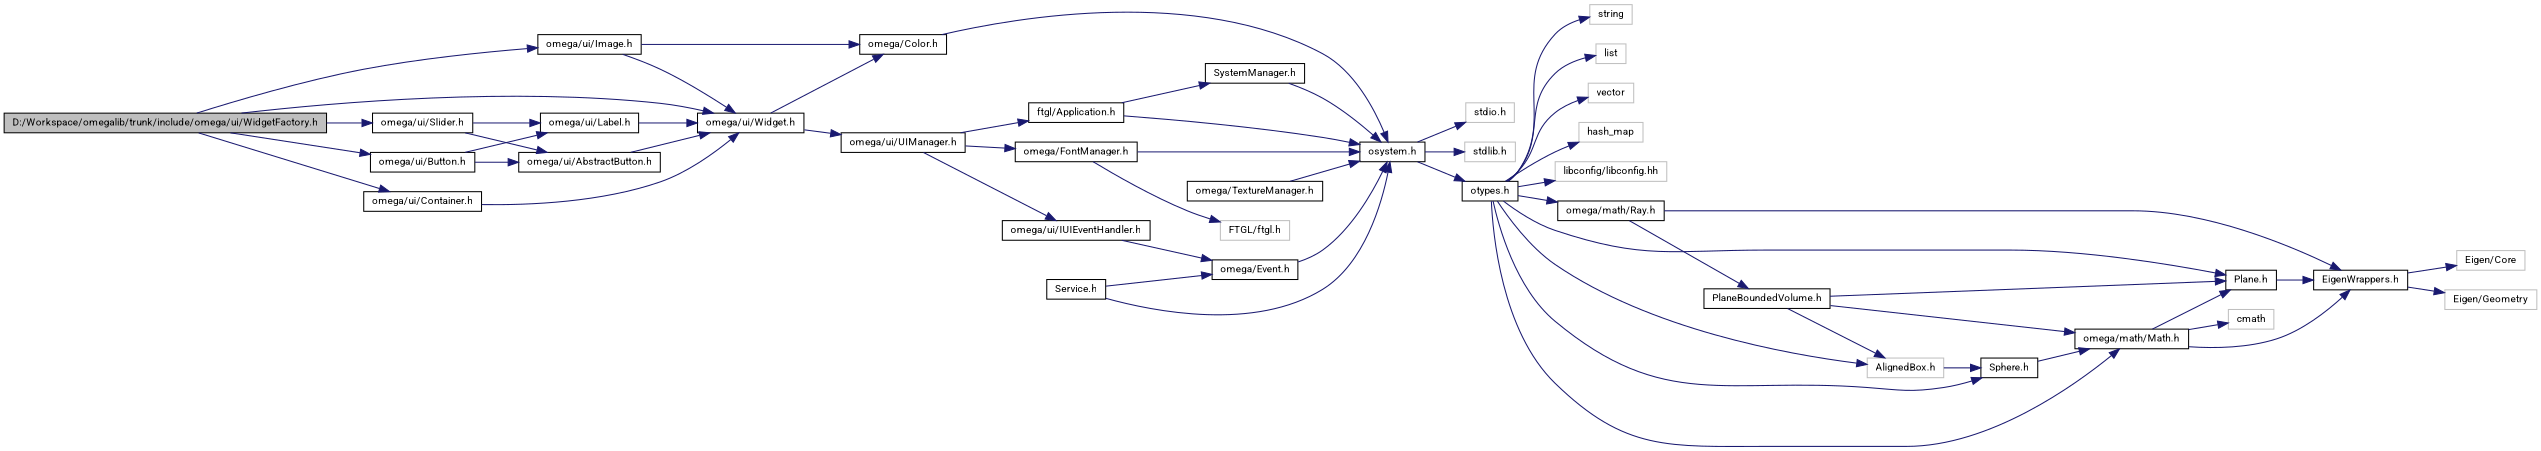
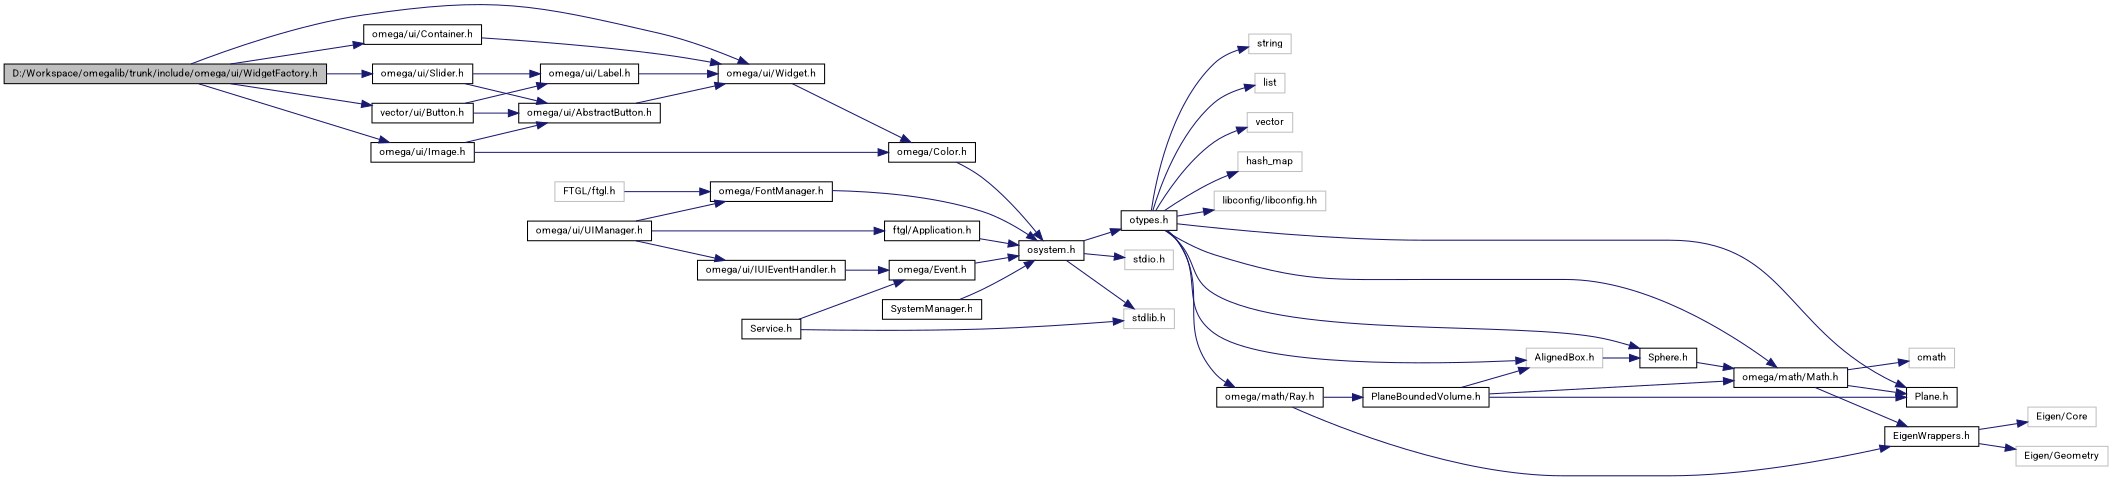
(676, 77) -> (501, 134)
(1161, 94) -> none
(818, 132) -> none
(423, 162) -> (423, 113)
(1255, 191) -> none
(1150, 194) -> (662, 192)
(2290, 280) -> none
(1284, 306) -> (957, 330)
